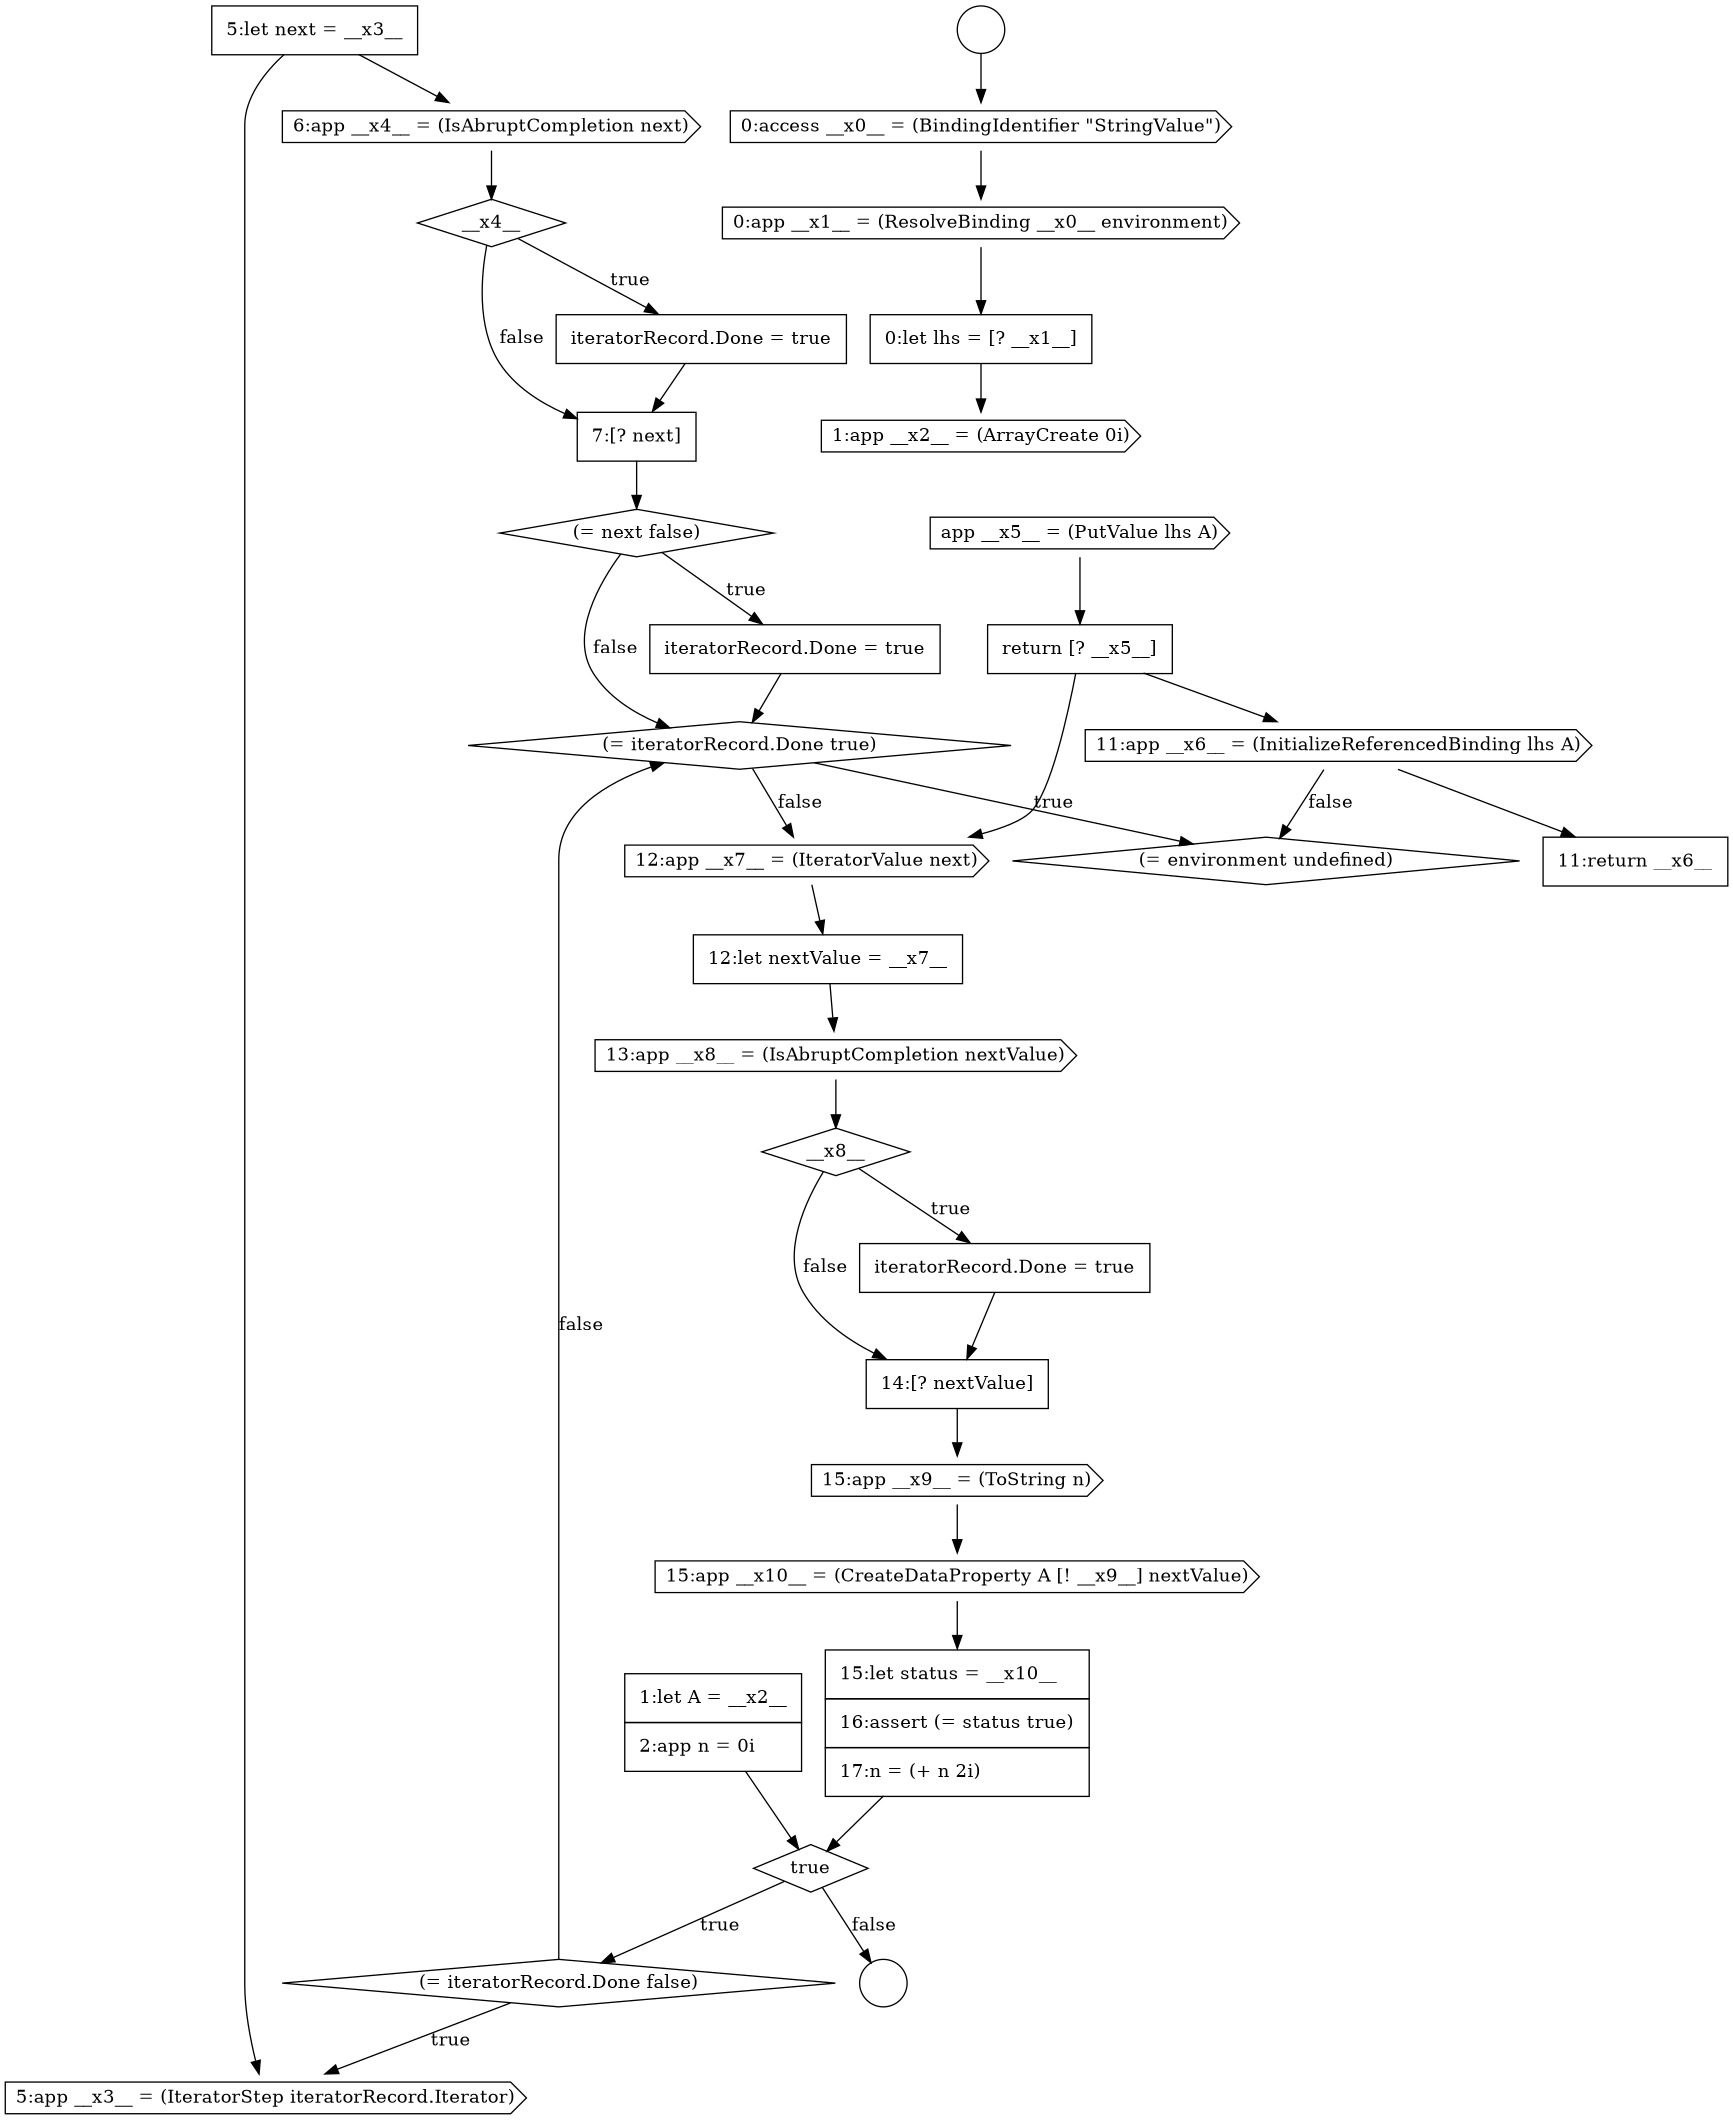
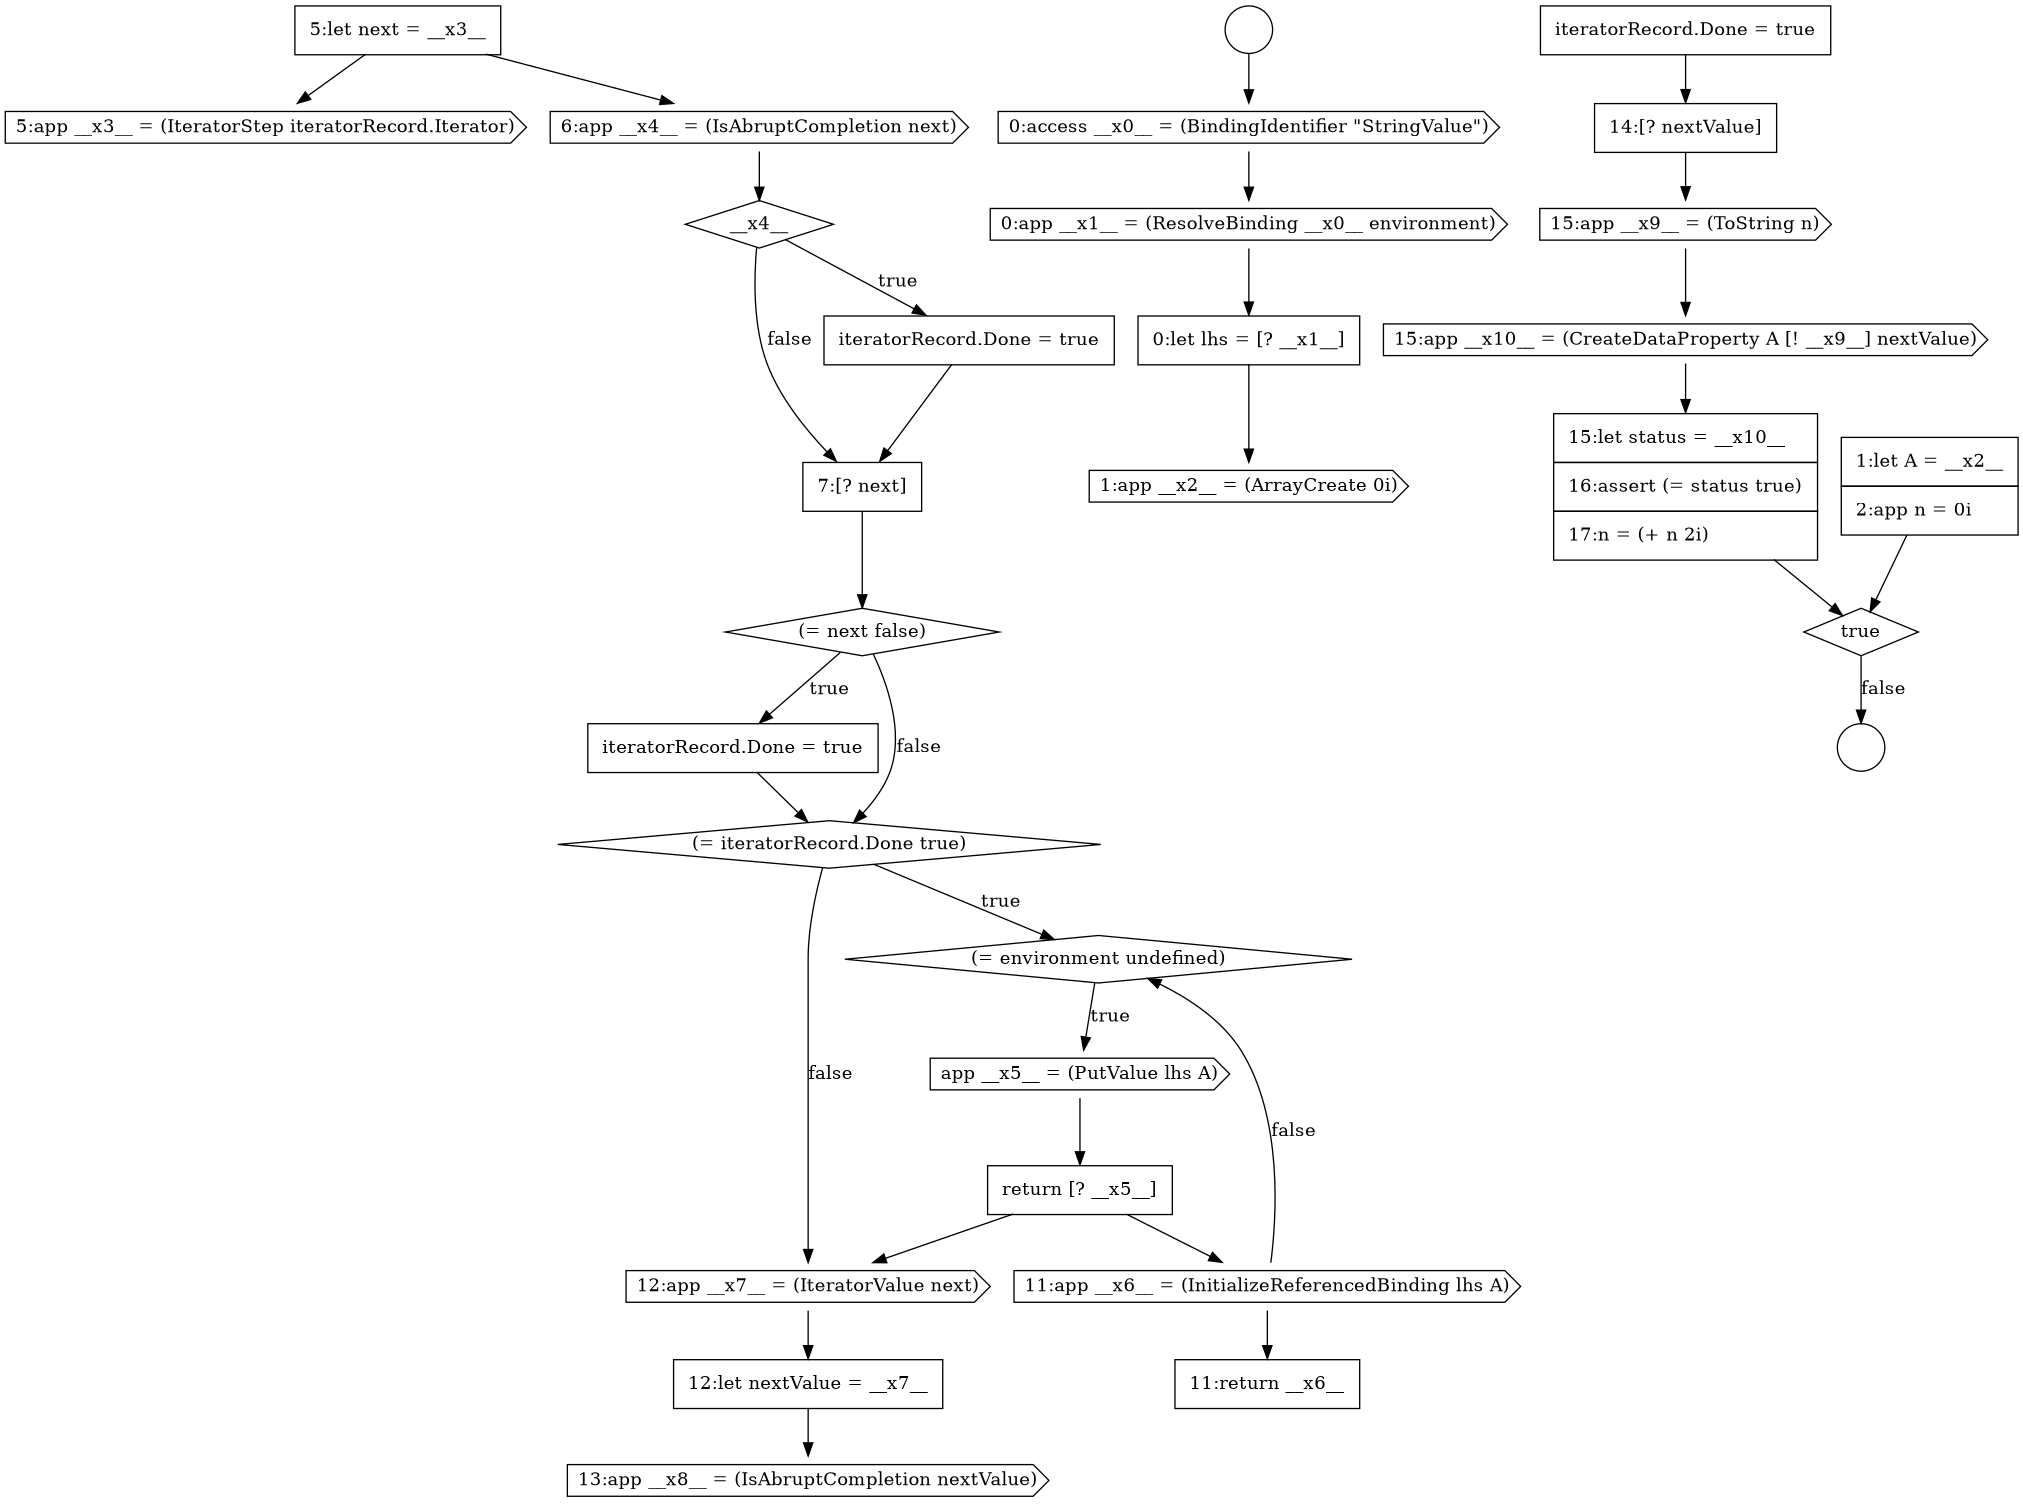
none -> (1090, 1010)
(836, 1152) -> none
(559, 1983) -> none
